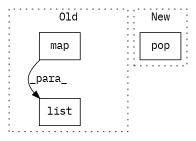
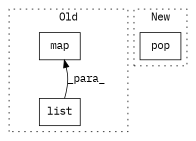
(29, 75) -> (68, 83)
